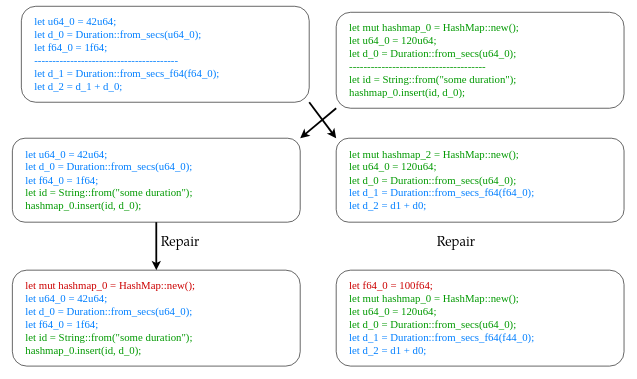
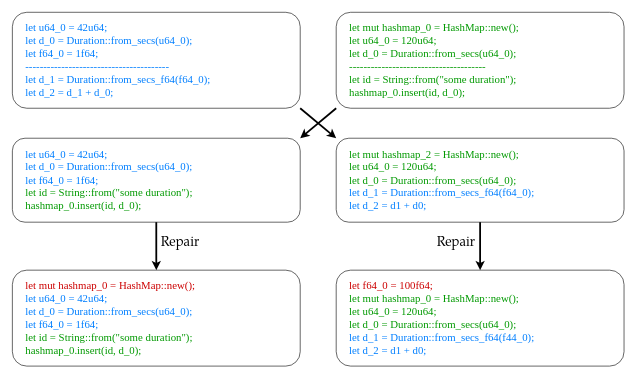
(165, 54) -> (156, 60)
none -> (480, 243)
